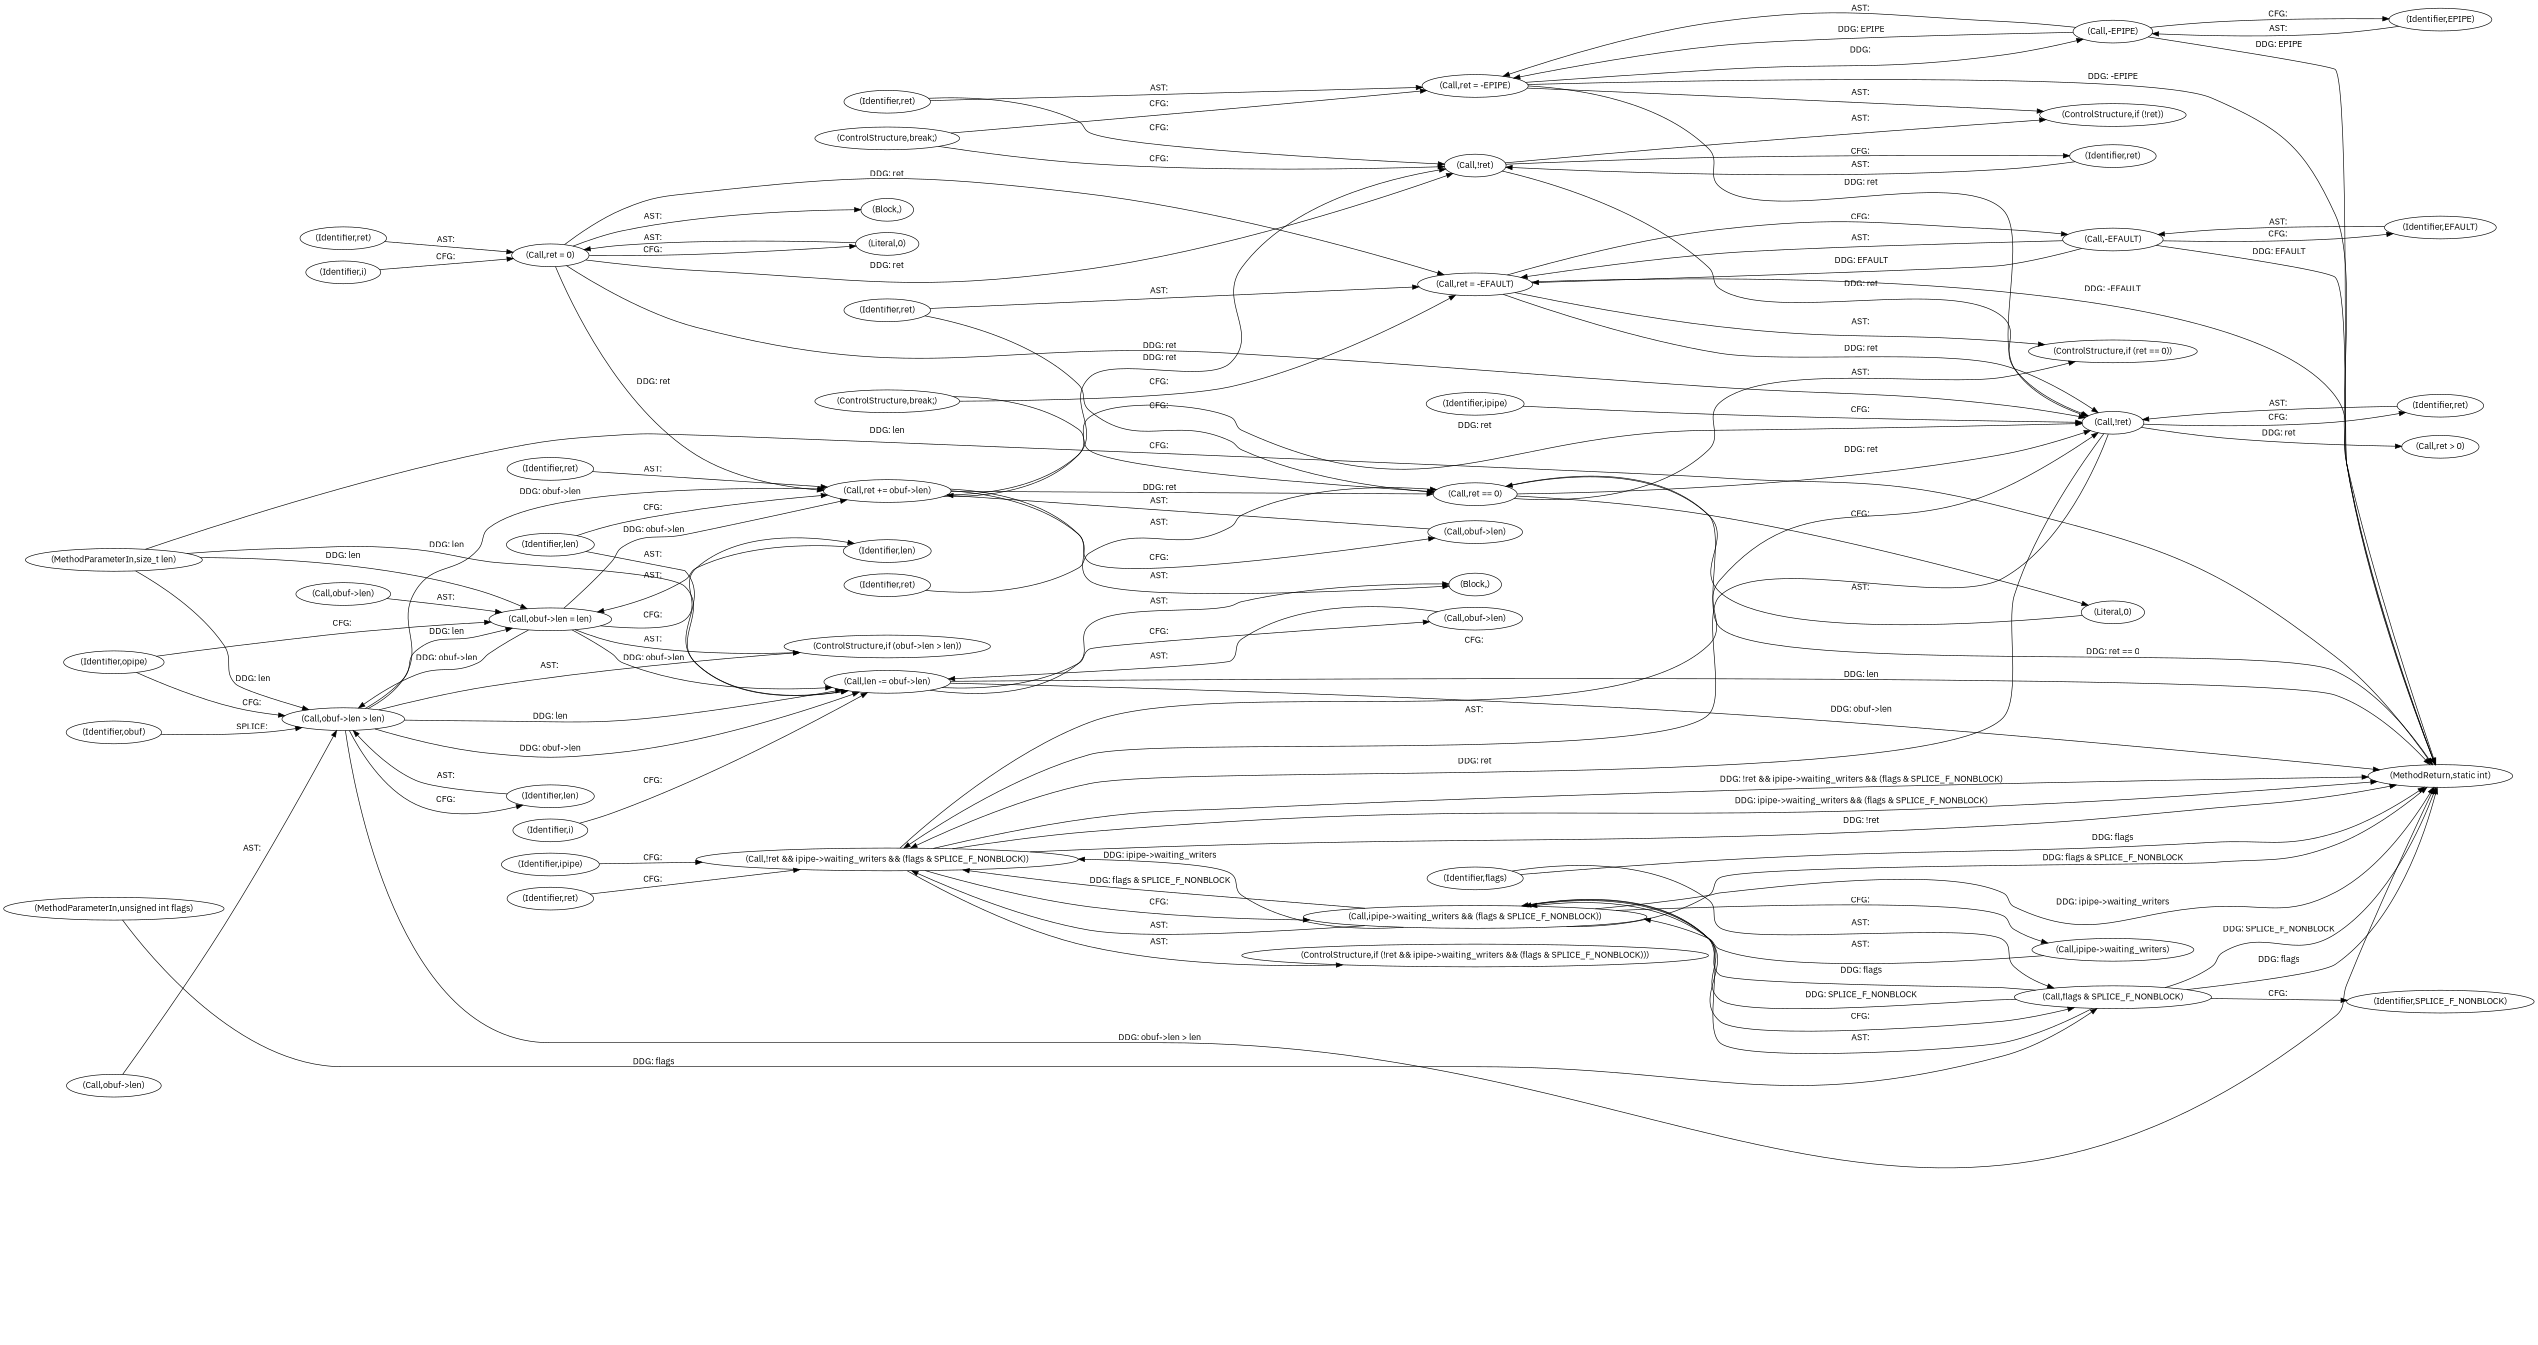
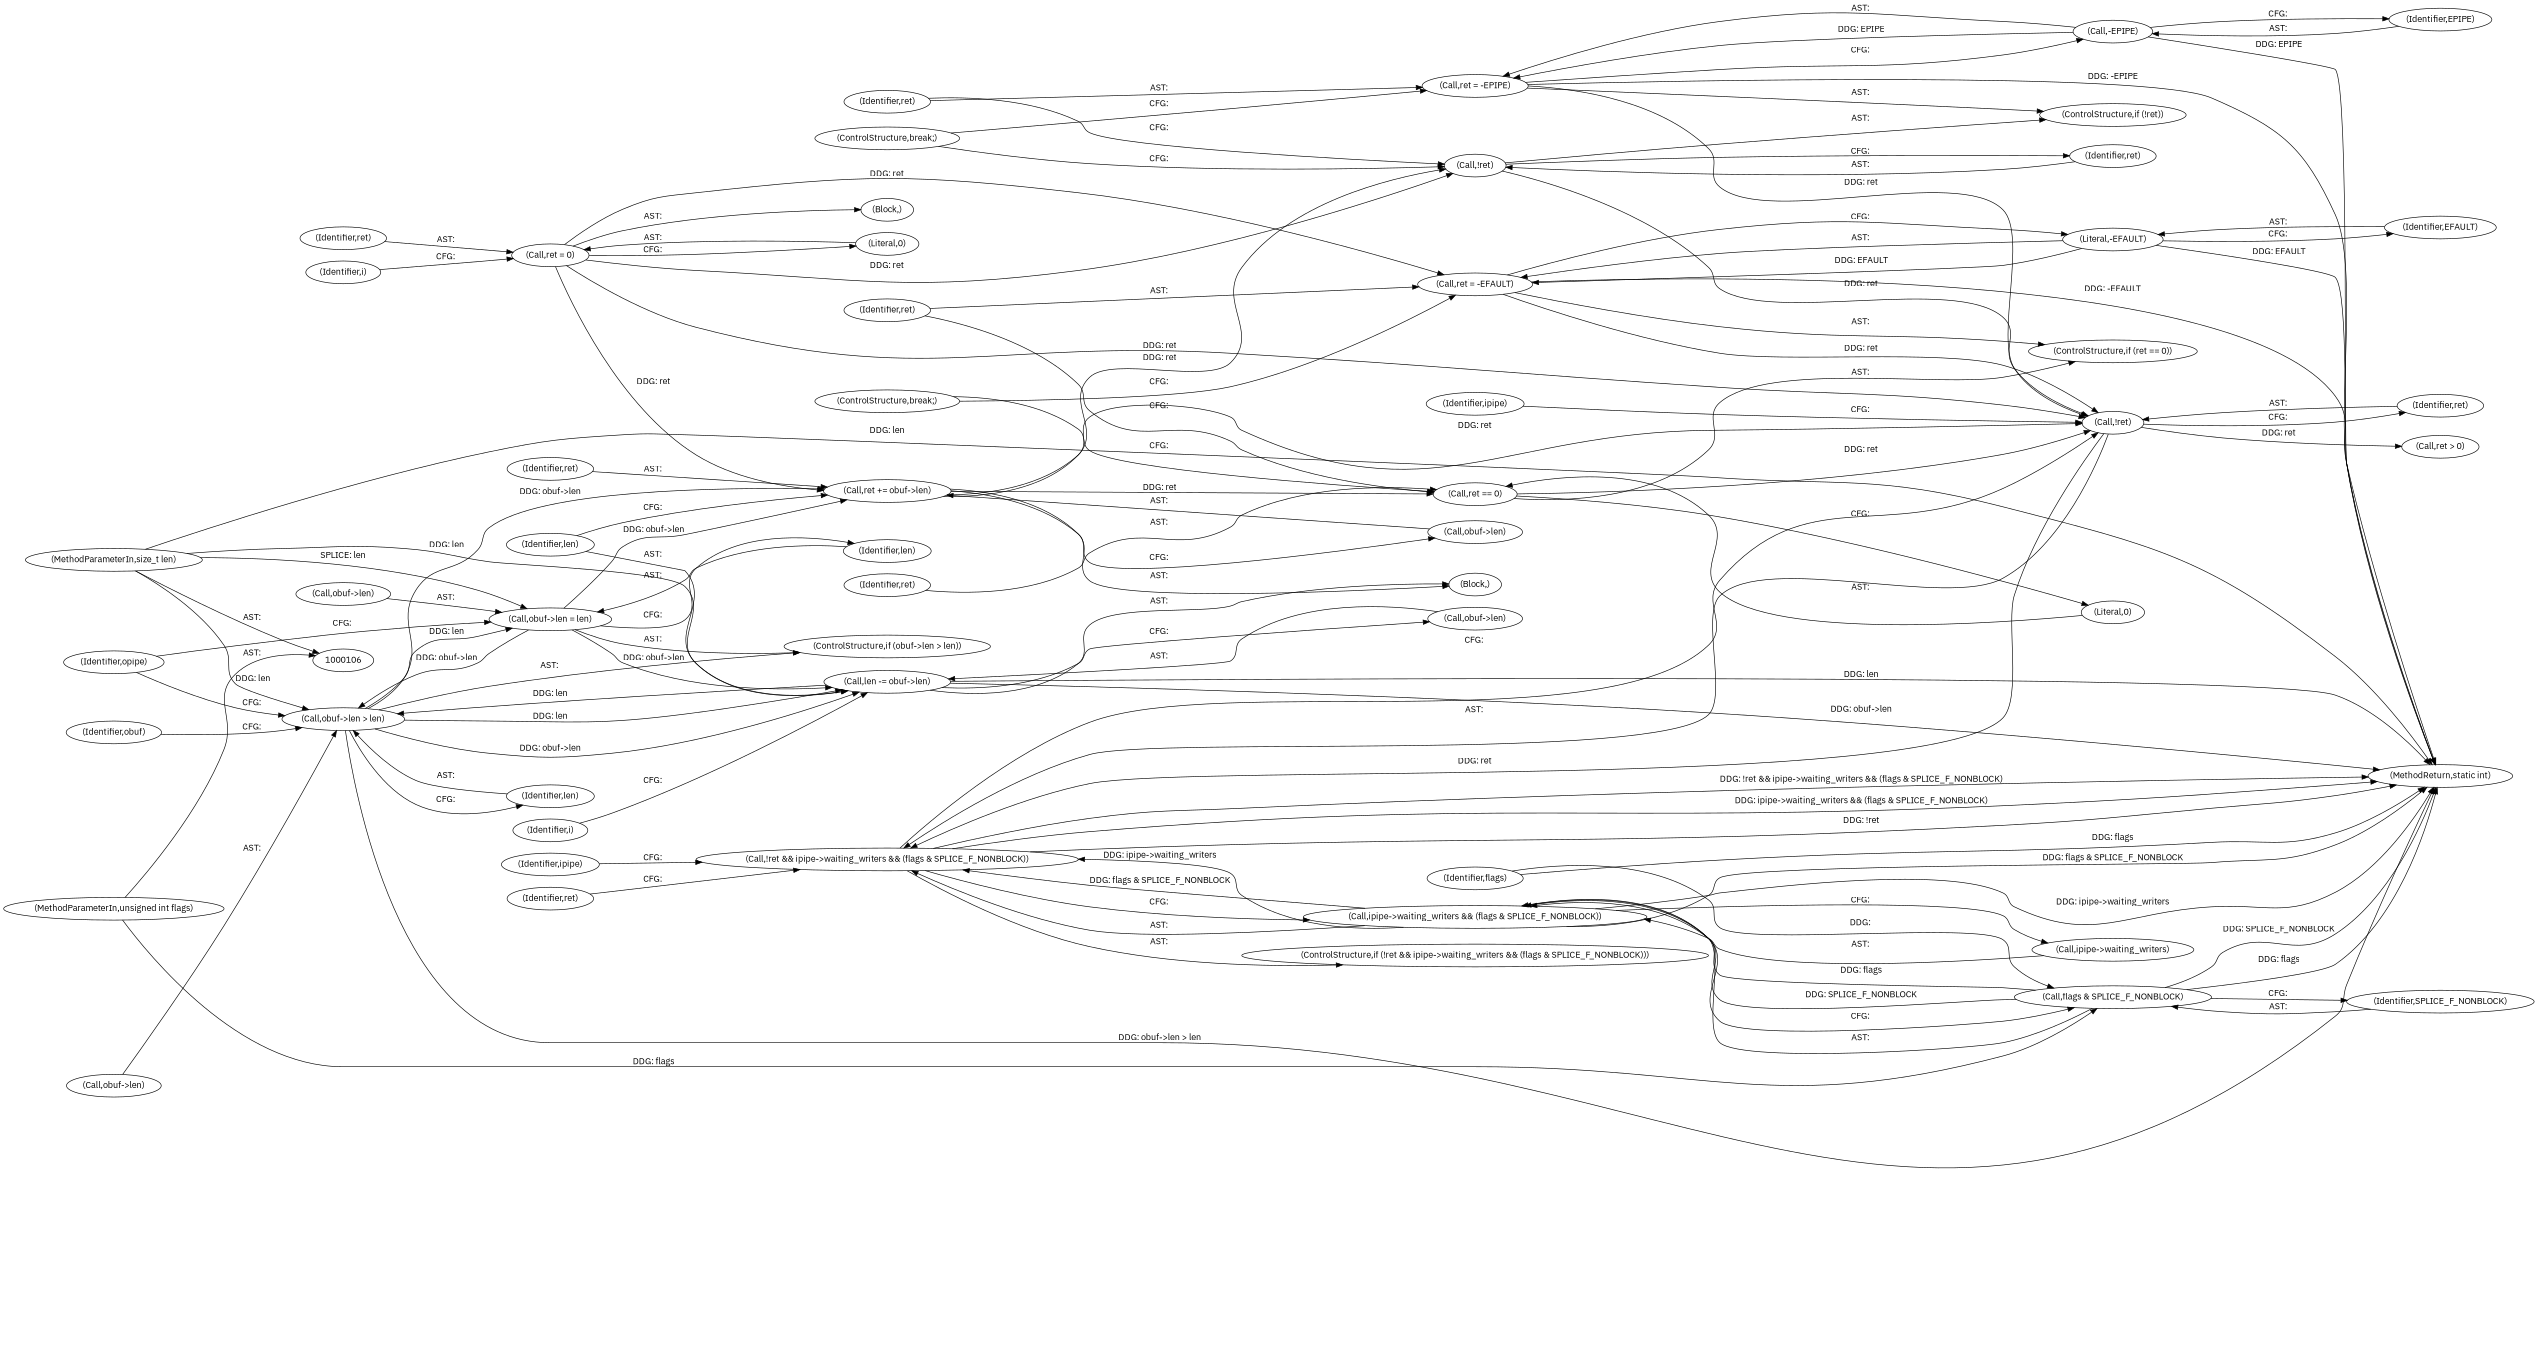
(1861, 50) -> (1861, 50)
(2113, 240) -> (2113, 240)
(343, 556) -> (343, 556)
(1927, 655) -> none
none -> (343, 660)
none -> (615, 698)
(253, 727) -> (253, 727)
(1861, 923) -> (1861, 923)
none -> (2274, 1014)
